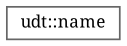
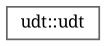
(63, 23) -> (53, 23)
